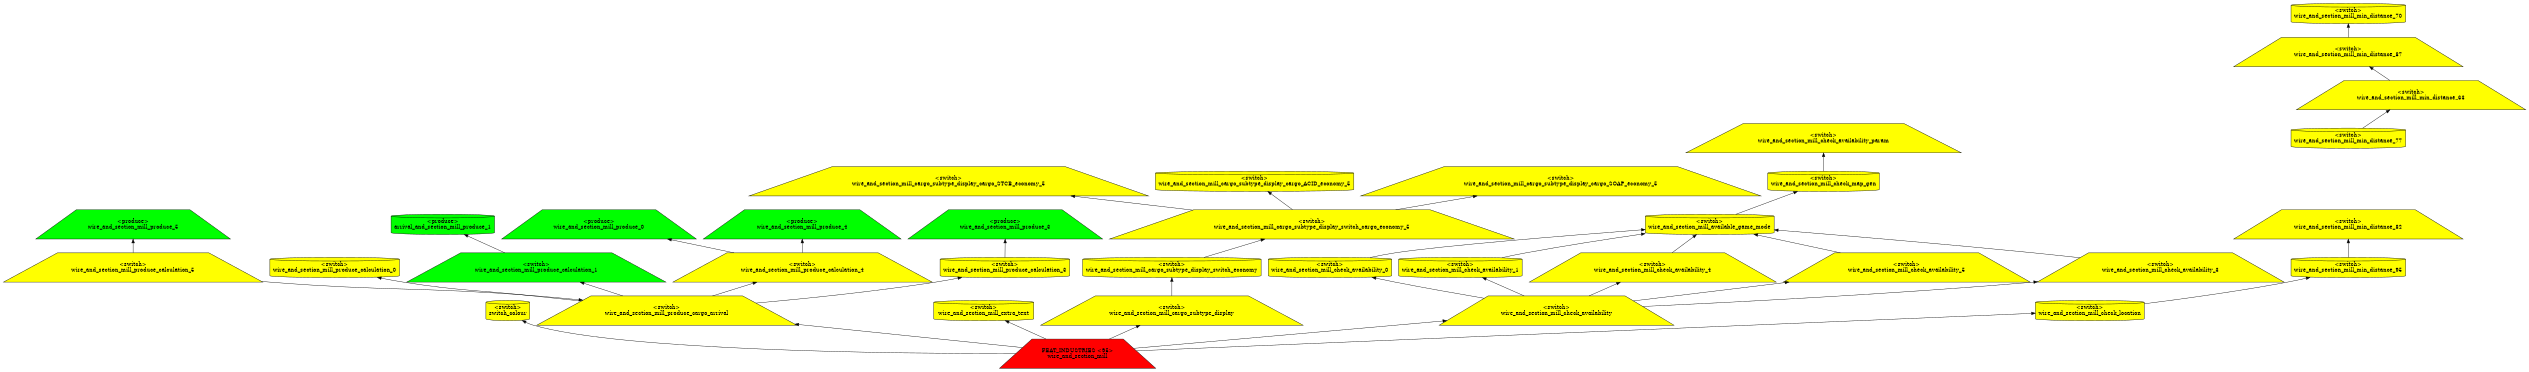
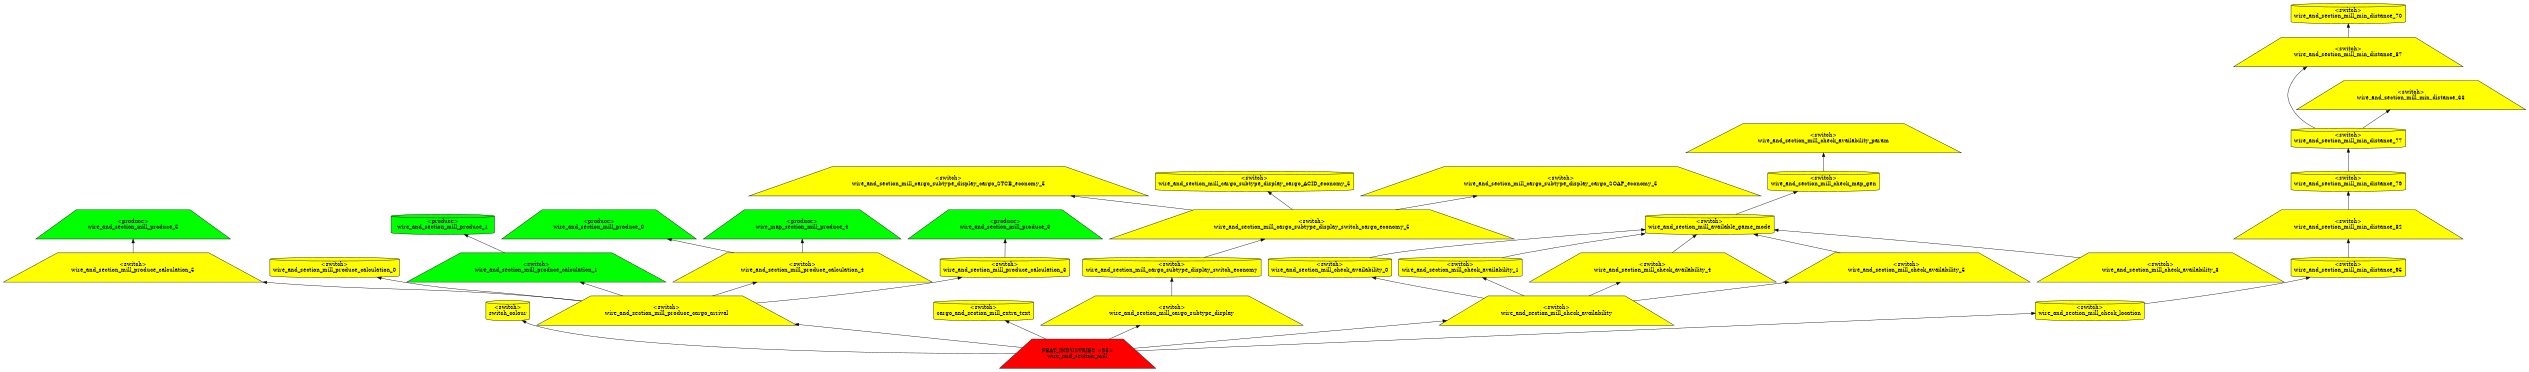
(2381, 75) -> (2289, 102)
none -> (2348, 181)
(443, 224) -> (443, 224)
(802, 224) -> (802, 224)
(420, 290) -> (424, 290)
(1838, 296) -> none
(984, 311) -> (984, 311)
